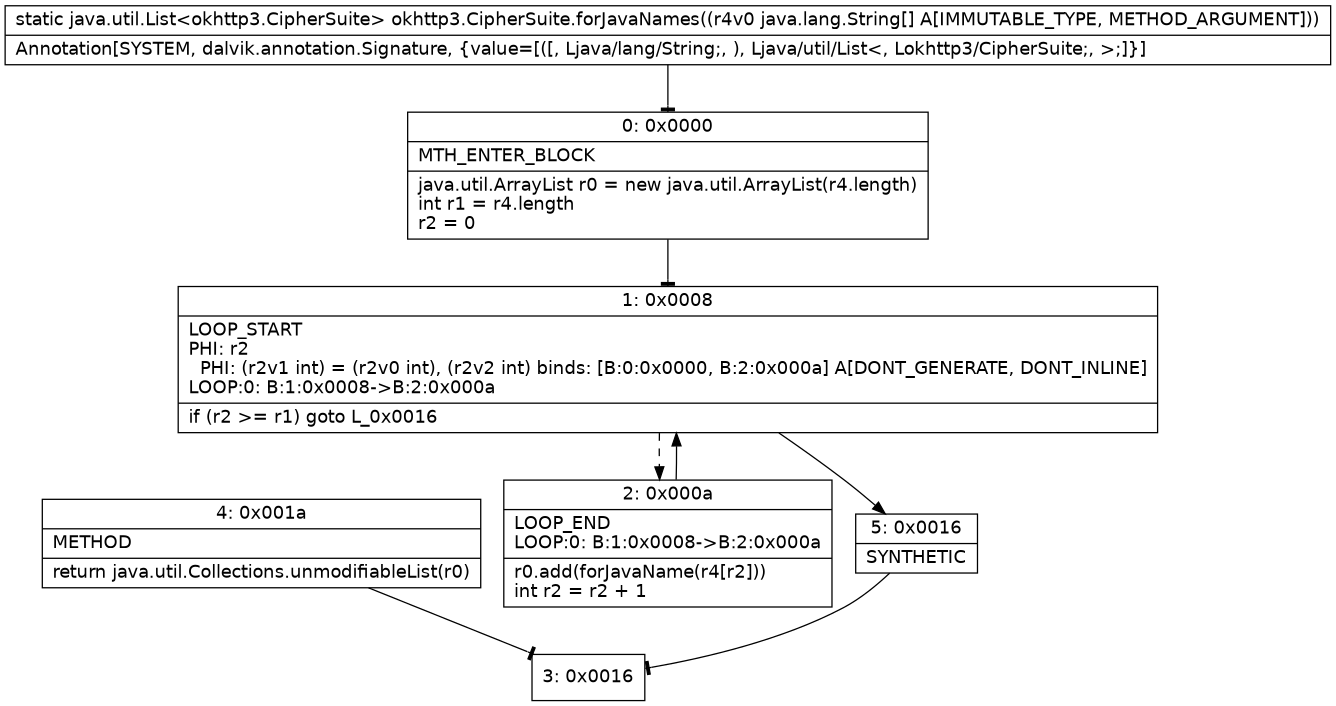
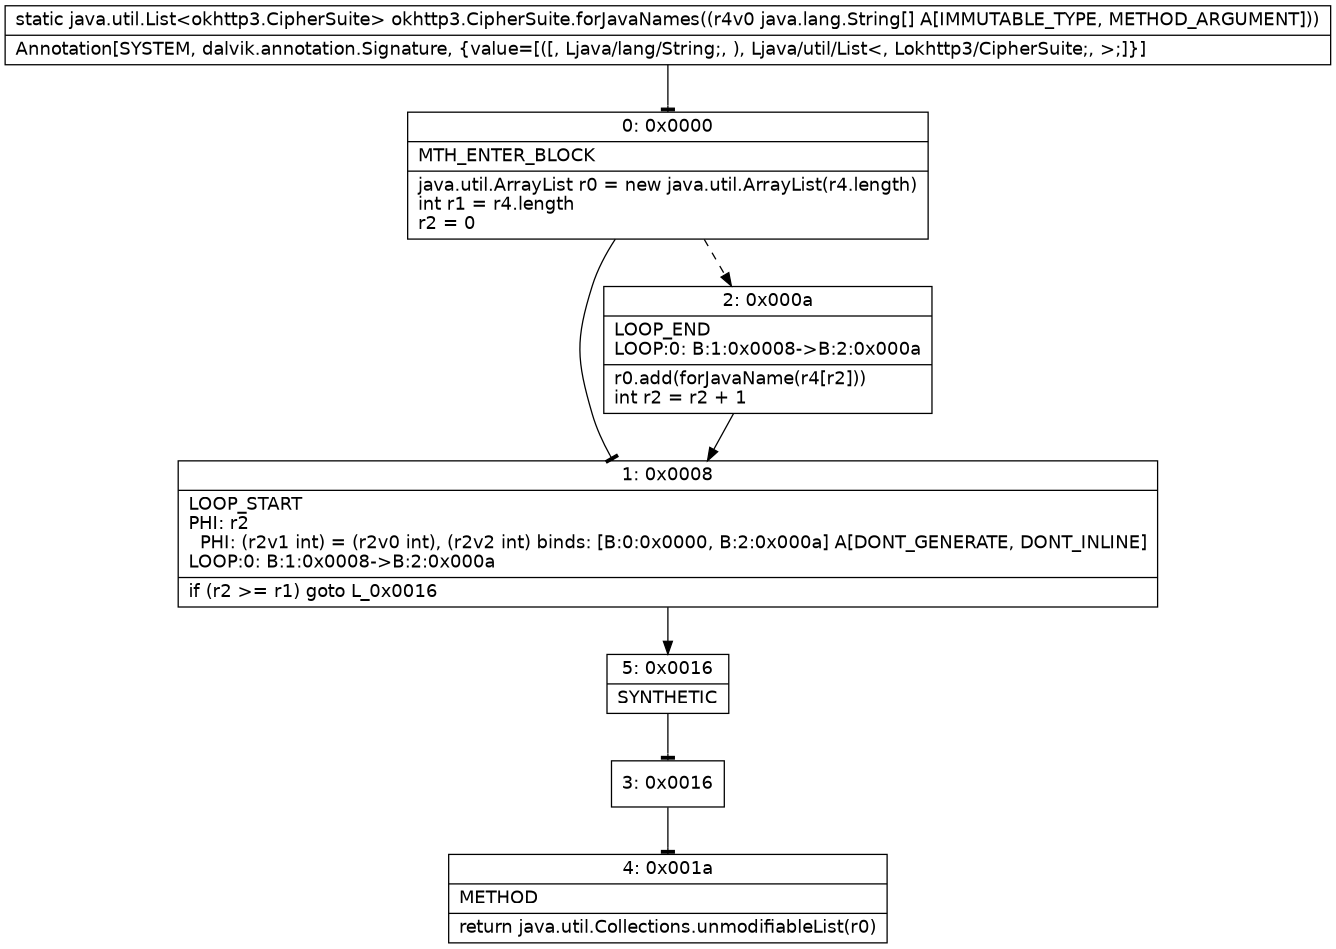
(659, 450) -> (715, 257)
(448, 620) -> (668, 828)
